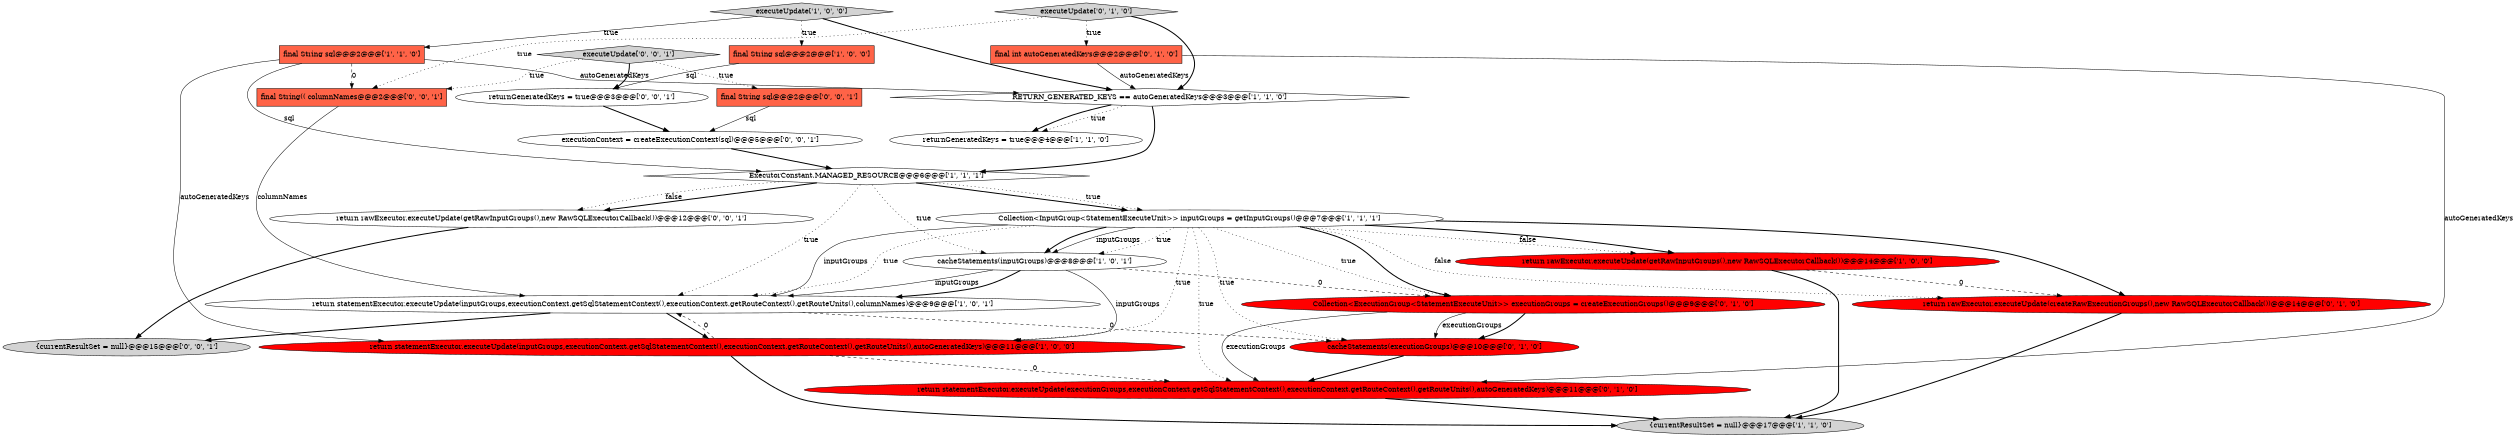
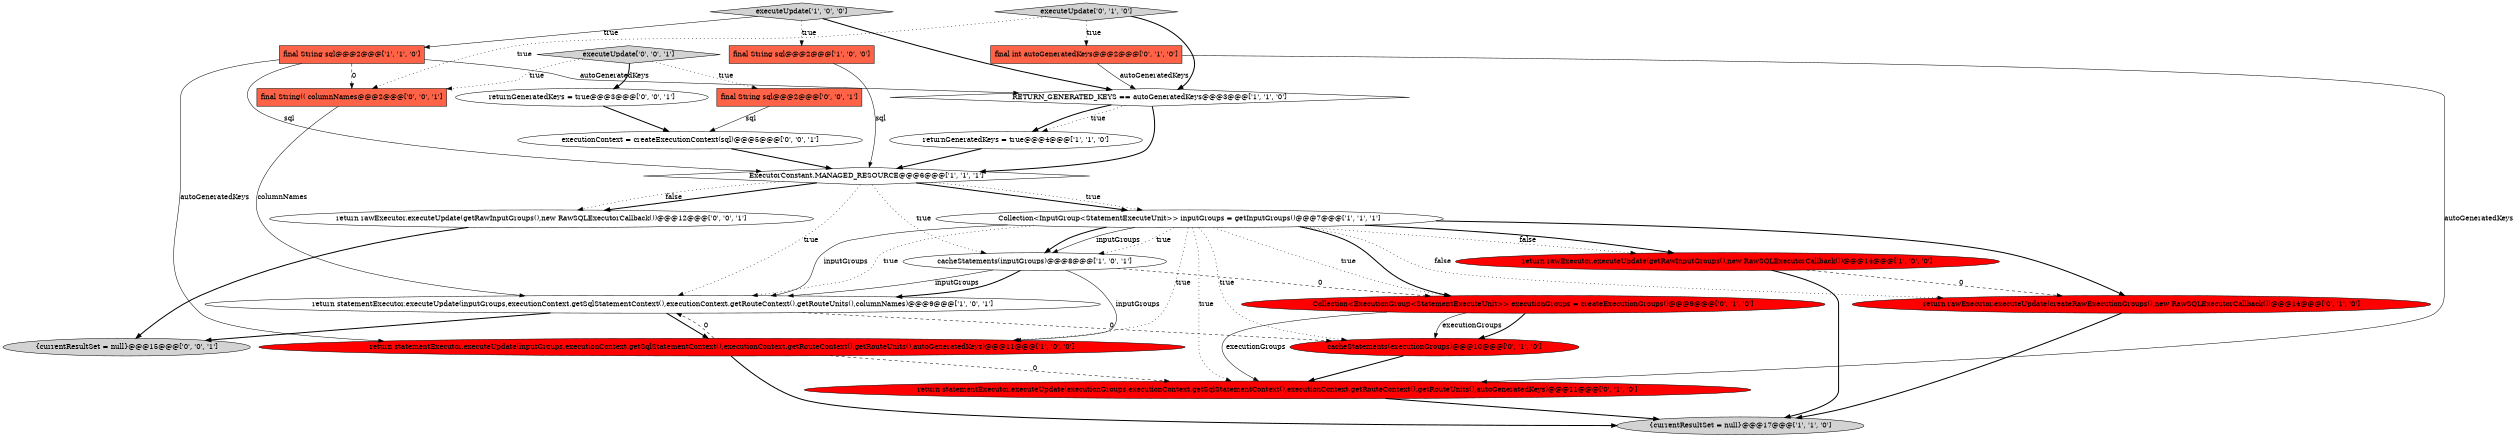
(678, 74) -> (873, 104)
none -> (942, 158)
